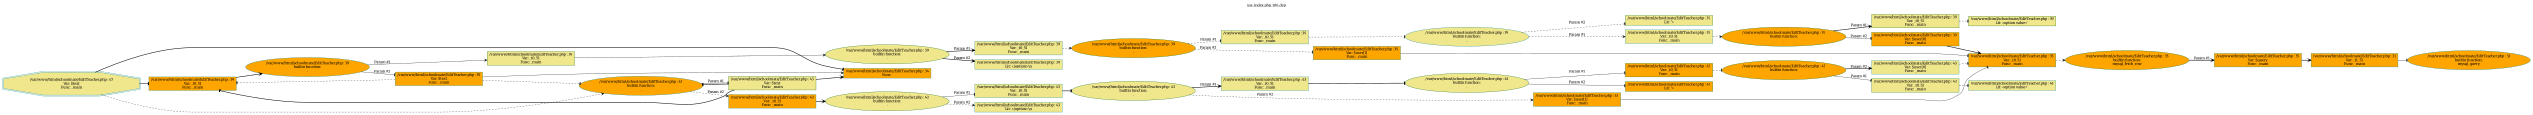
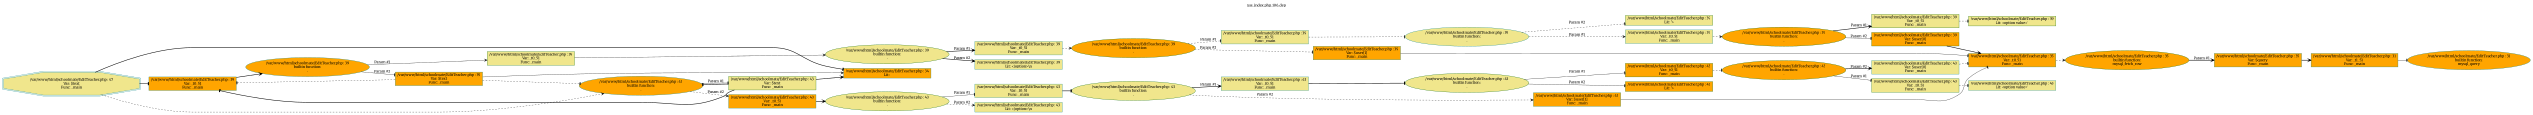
(887, 73) -> (887, 73)
